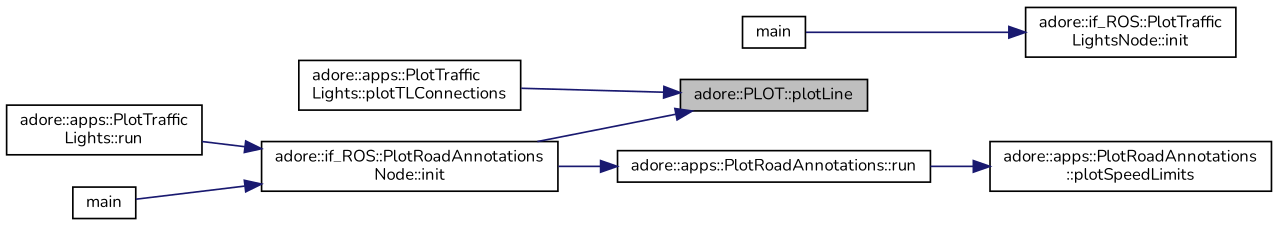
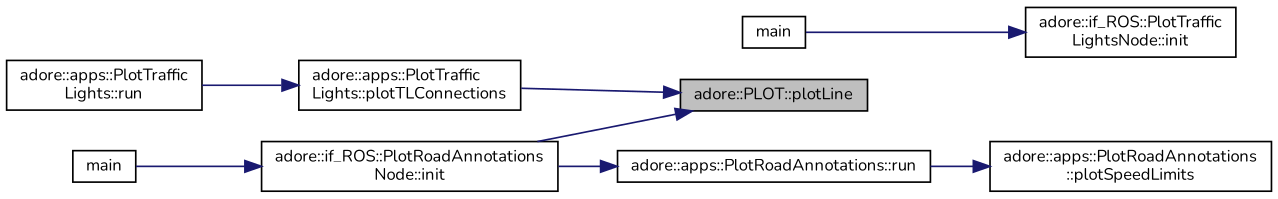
(224, 144) -> (242, 85)
